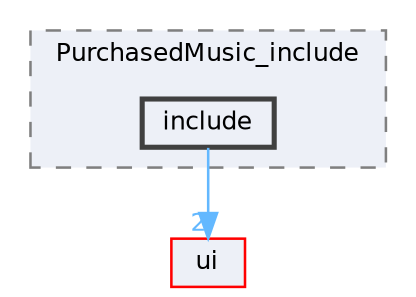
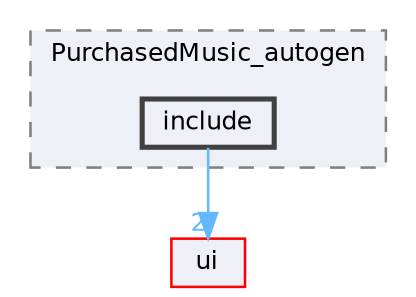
(208, 55) -> (208, 55)
